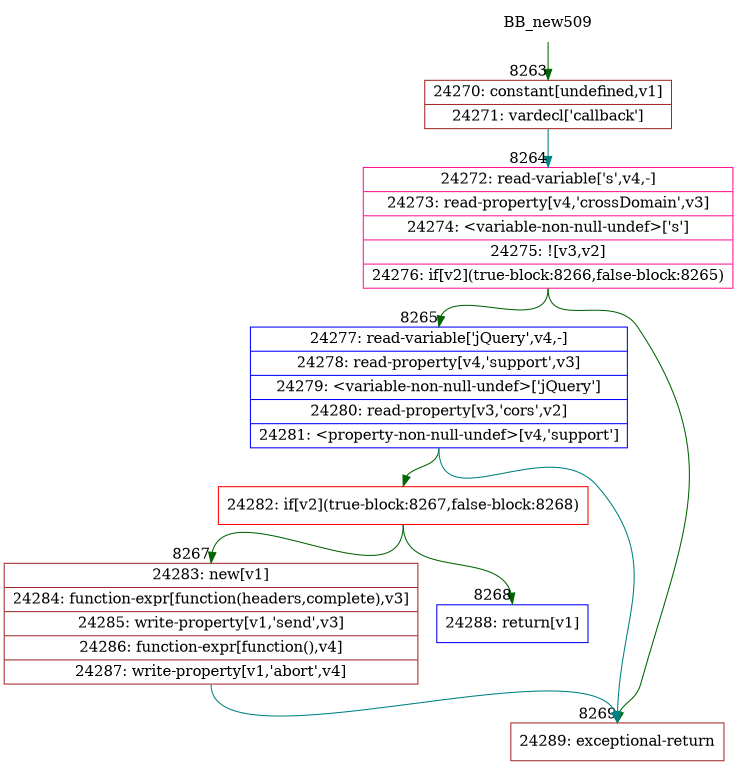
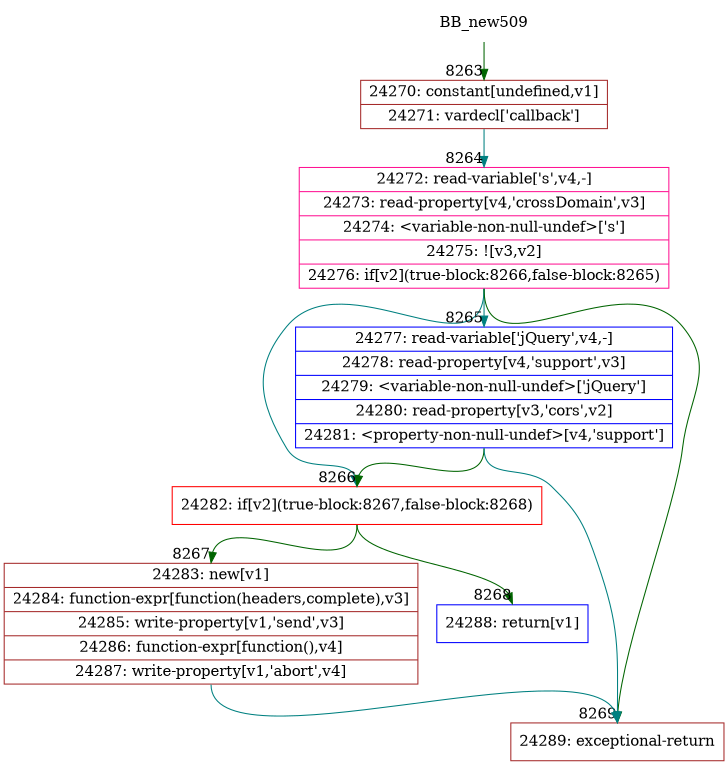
(499, 308) -> (484, 302)
none -> (294, 321)
